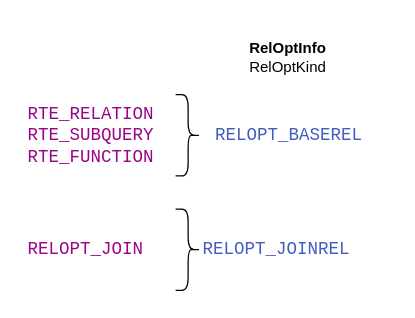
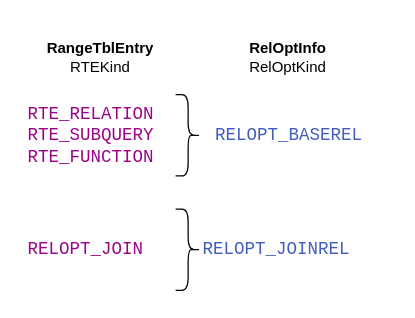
none -> (101, 57)
